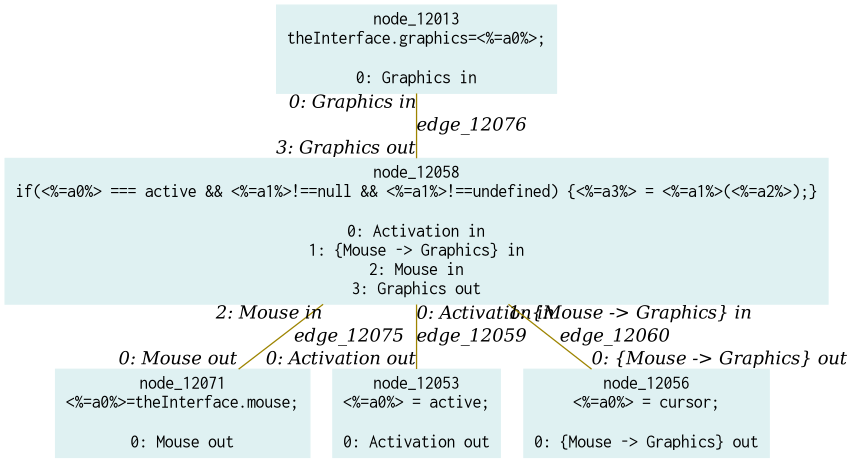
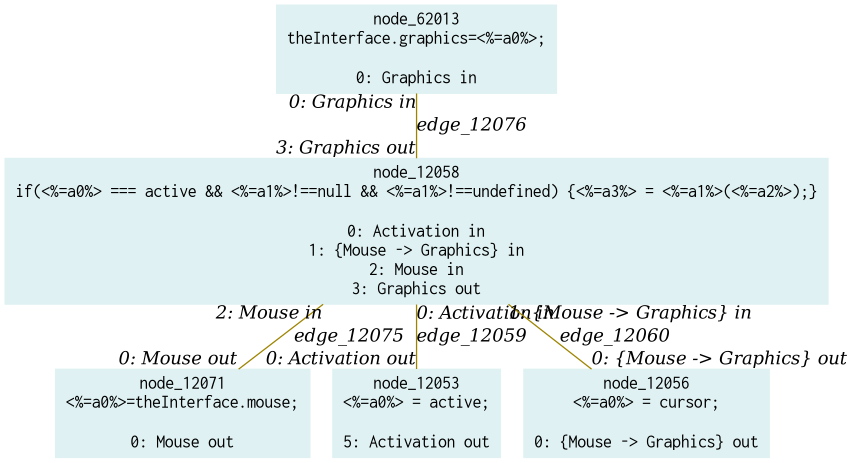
(417, 49) -> (417, 49)
(417, 413) -> (417, 413)
